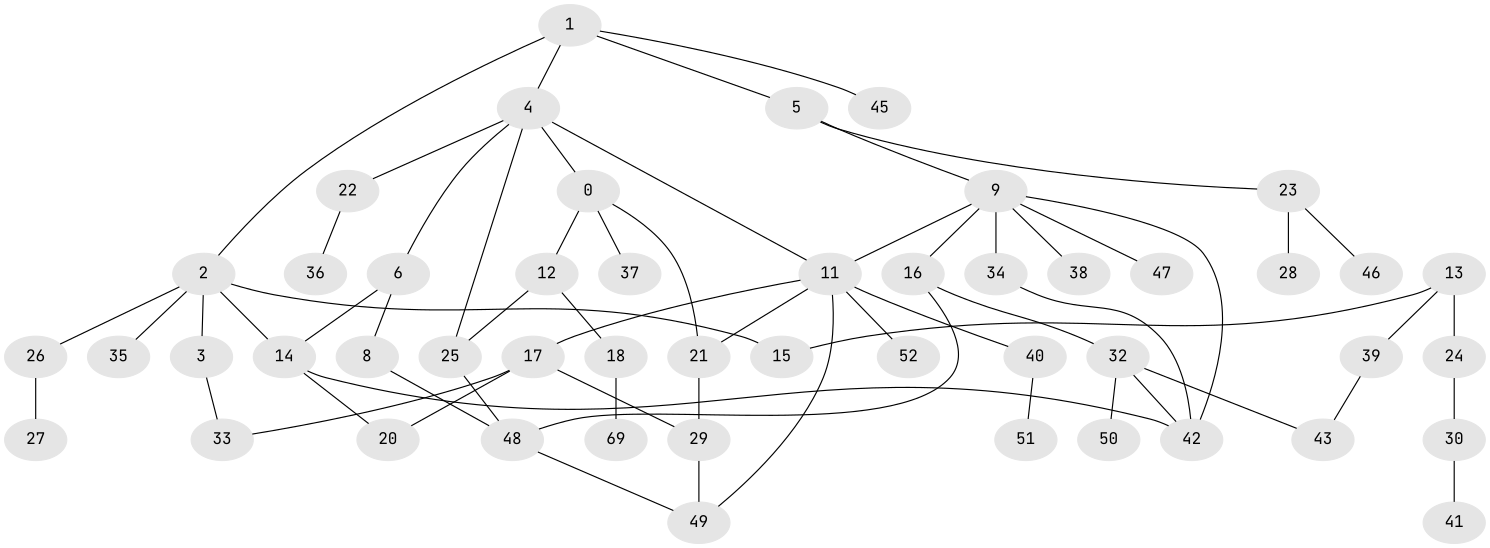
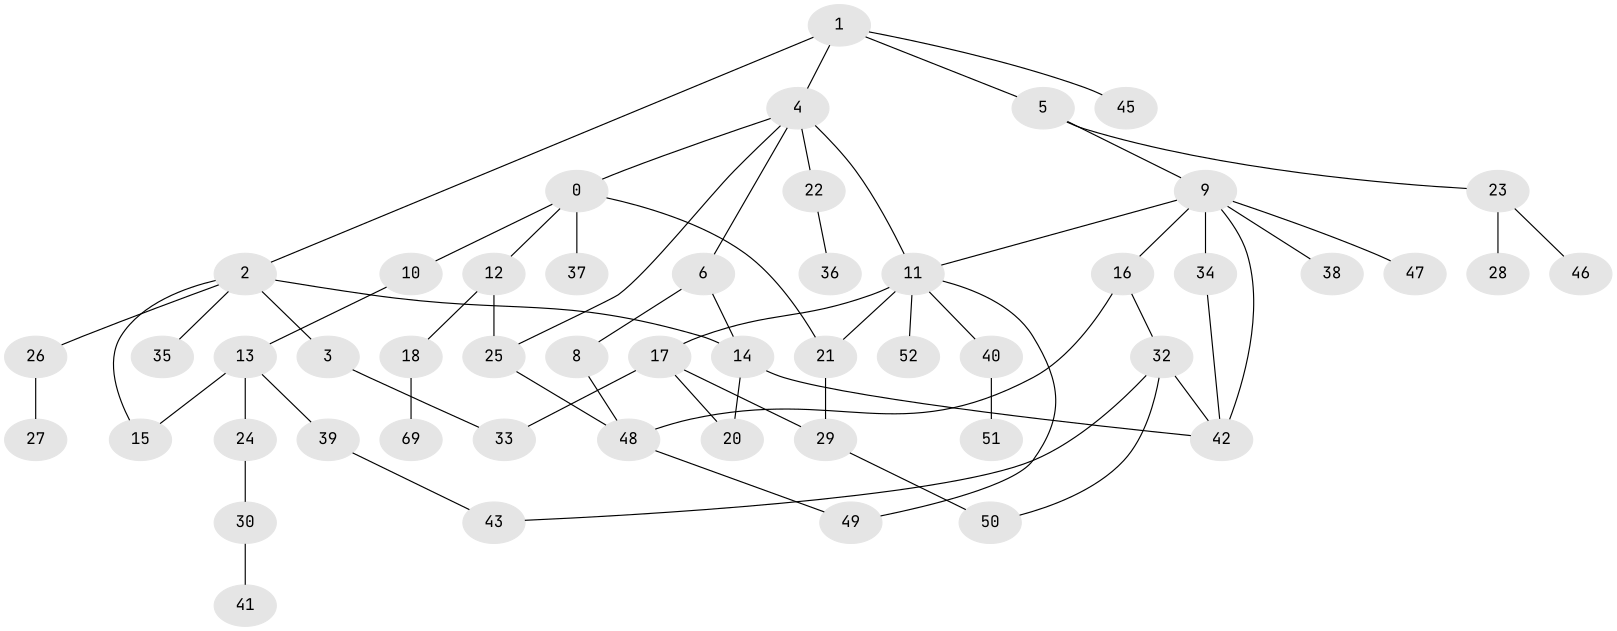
none -> (411, 274)
(699, 481) -> (908, 481)
